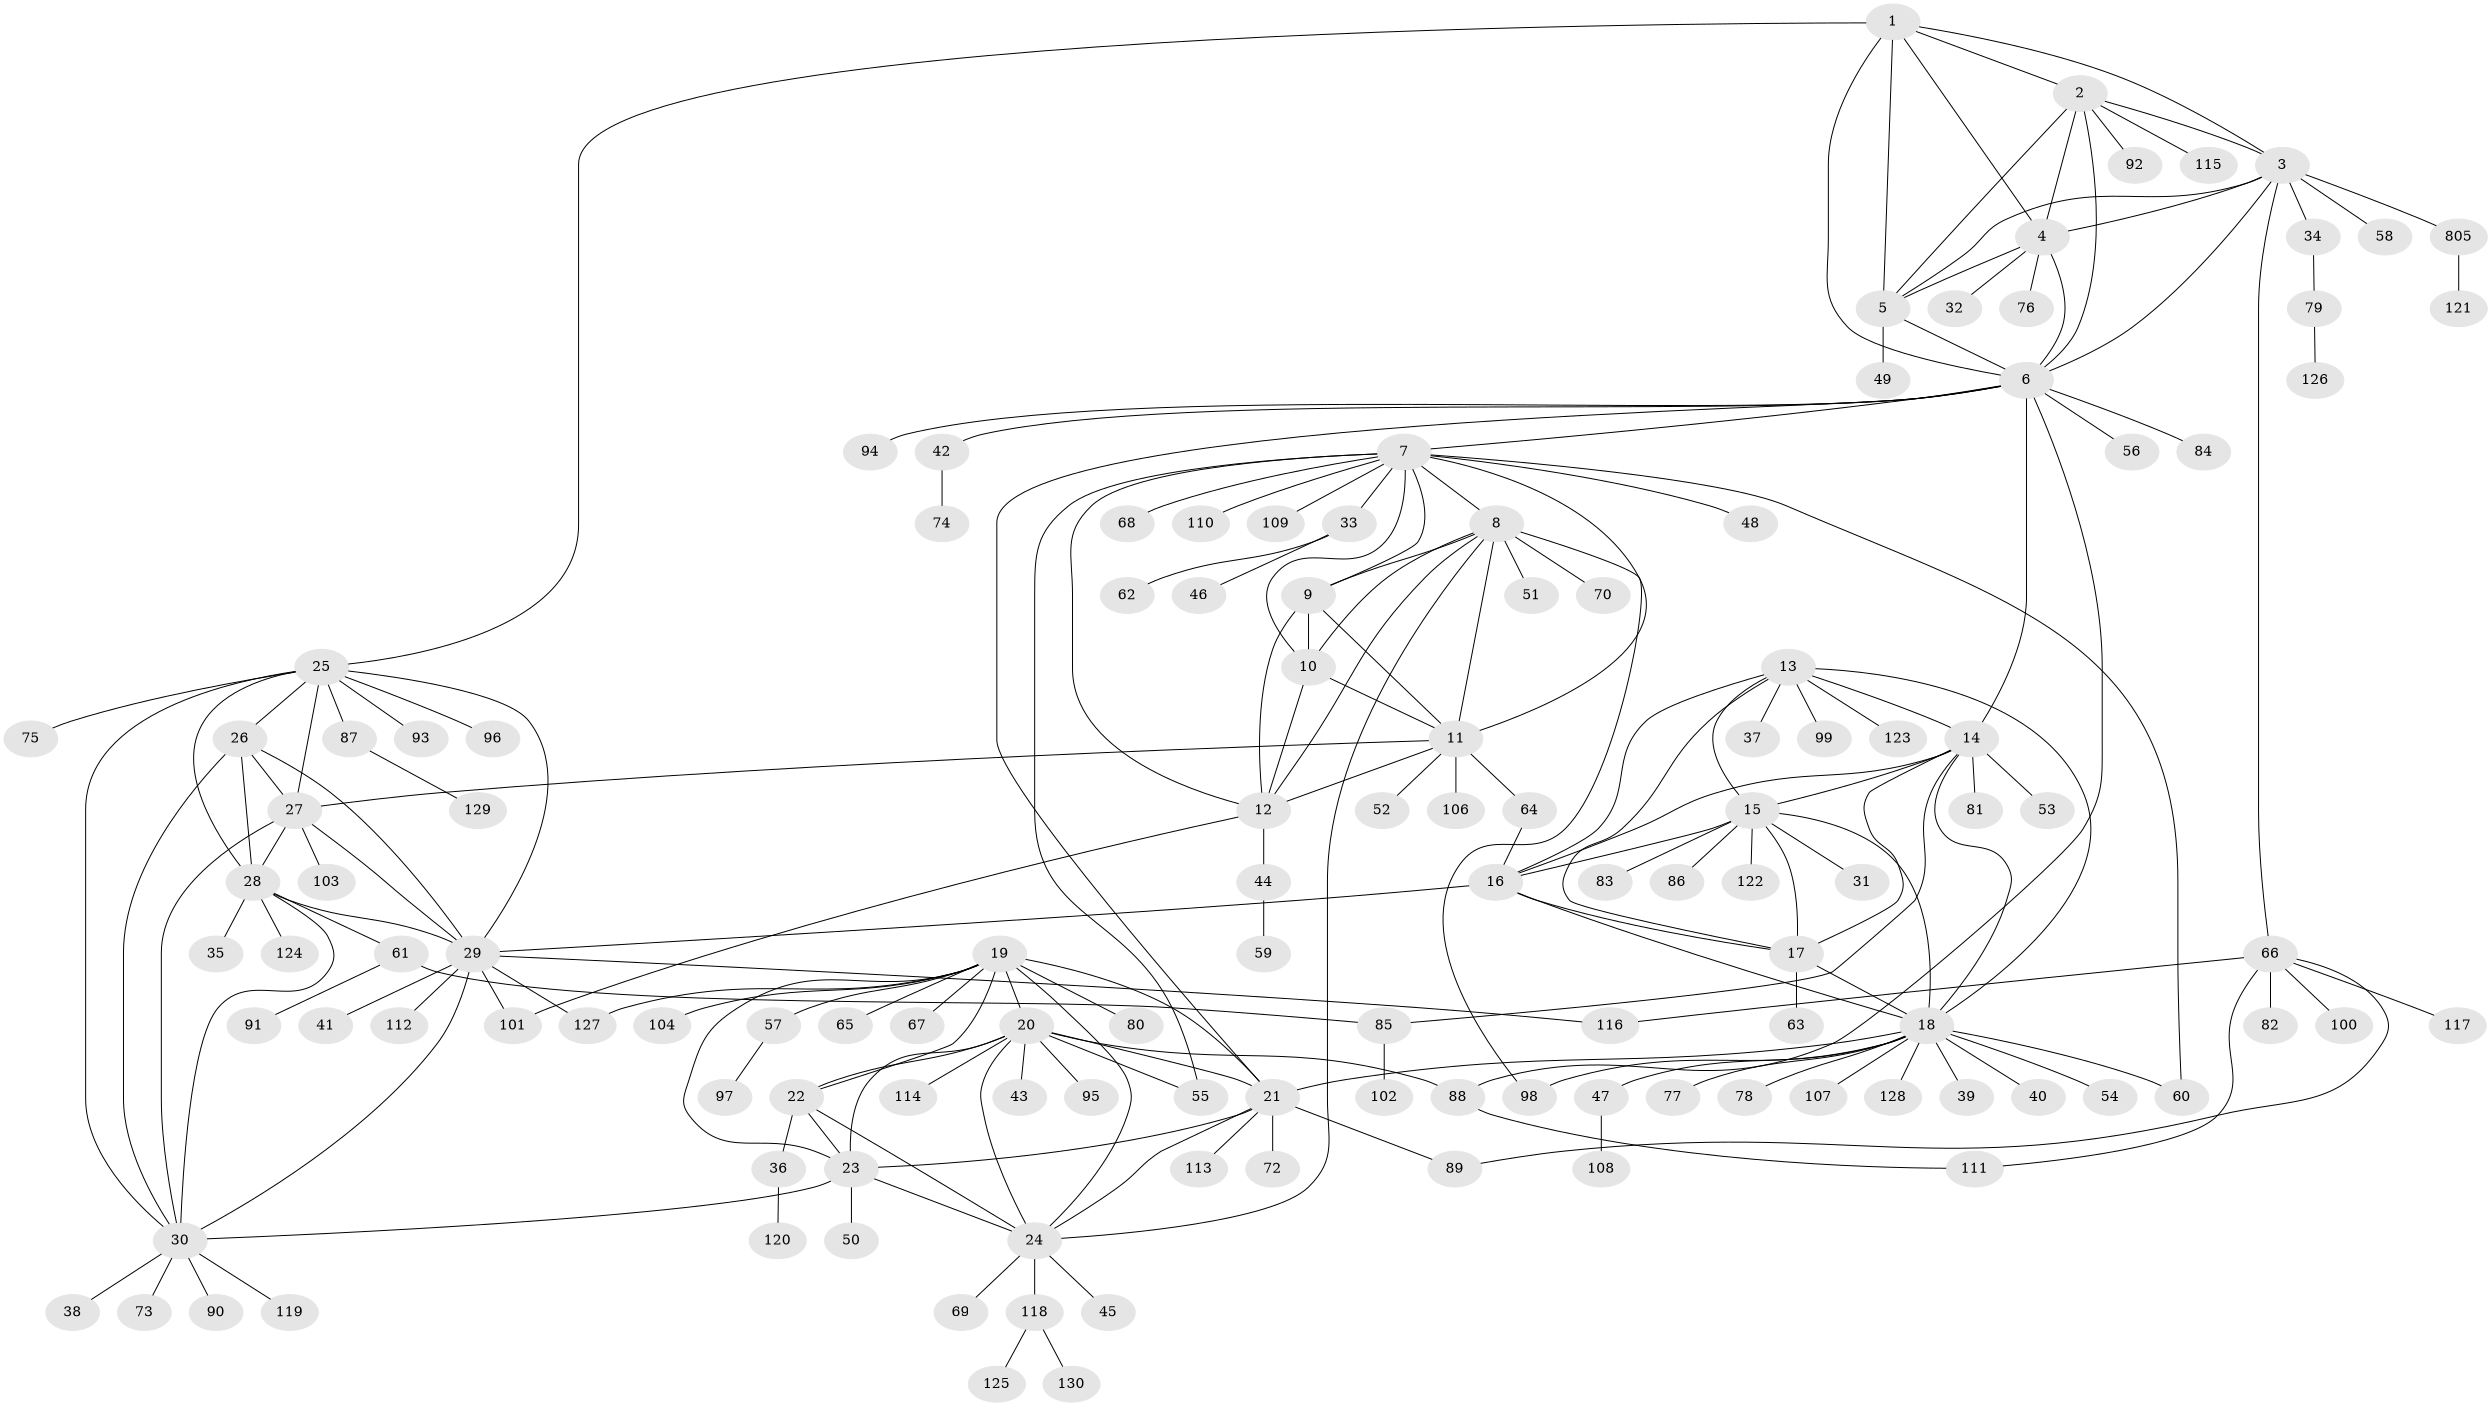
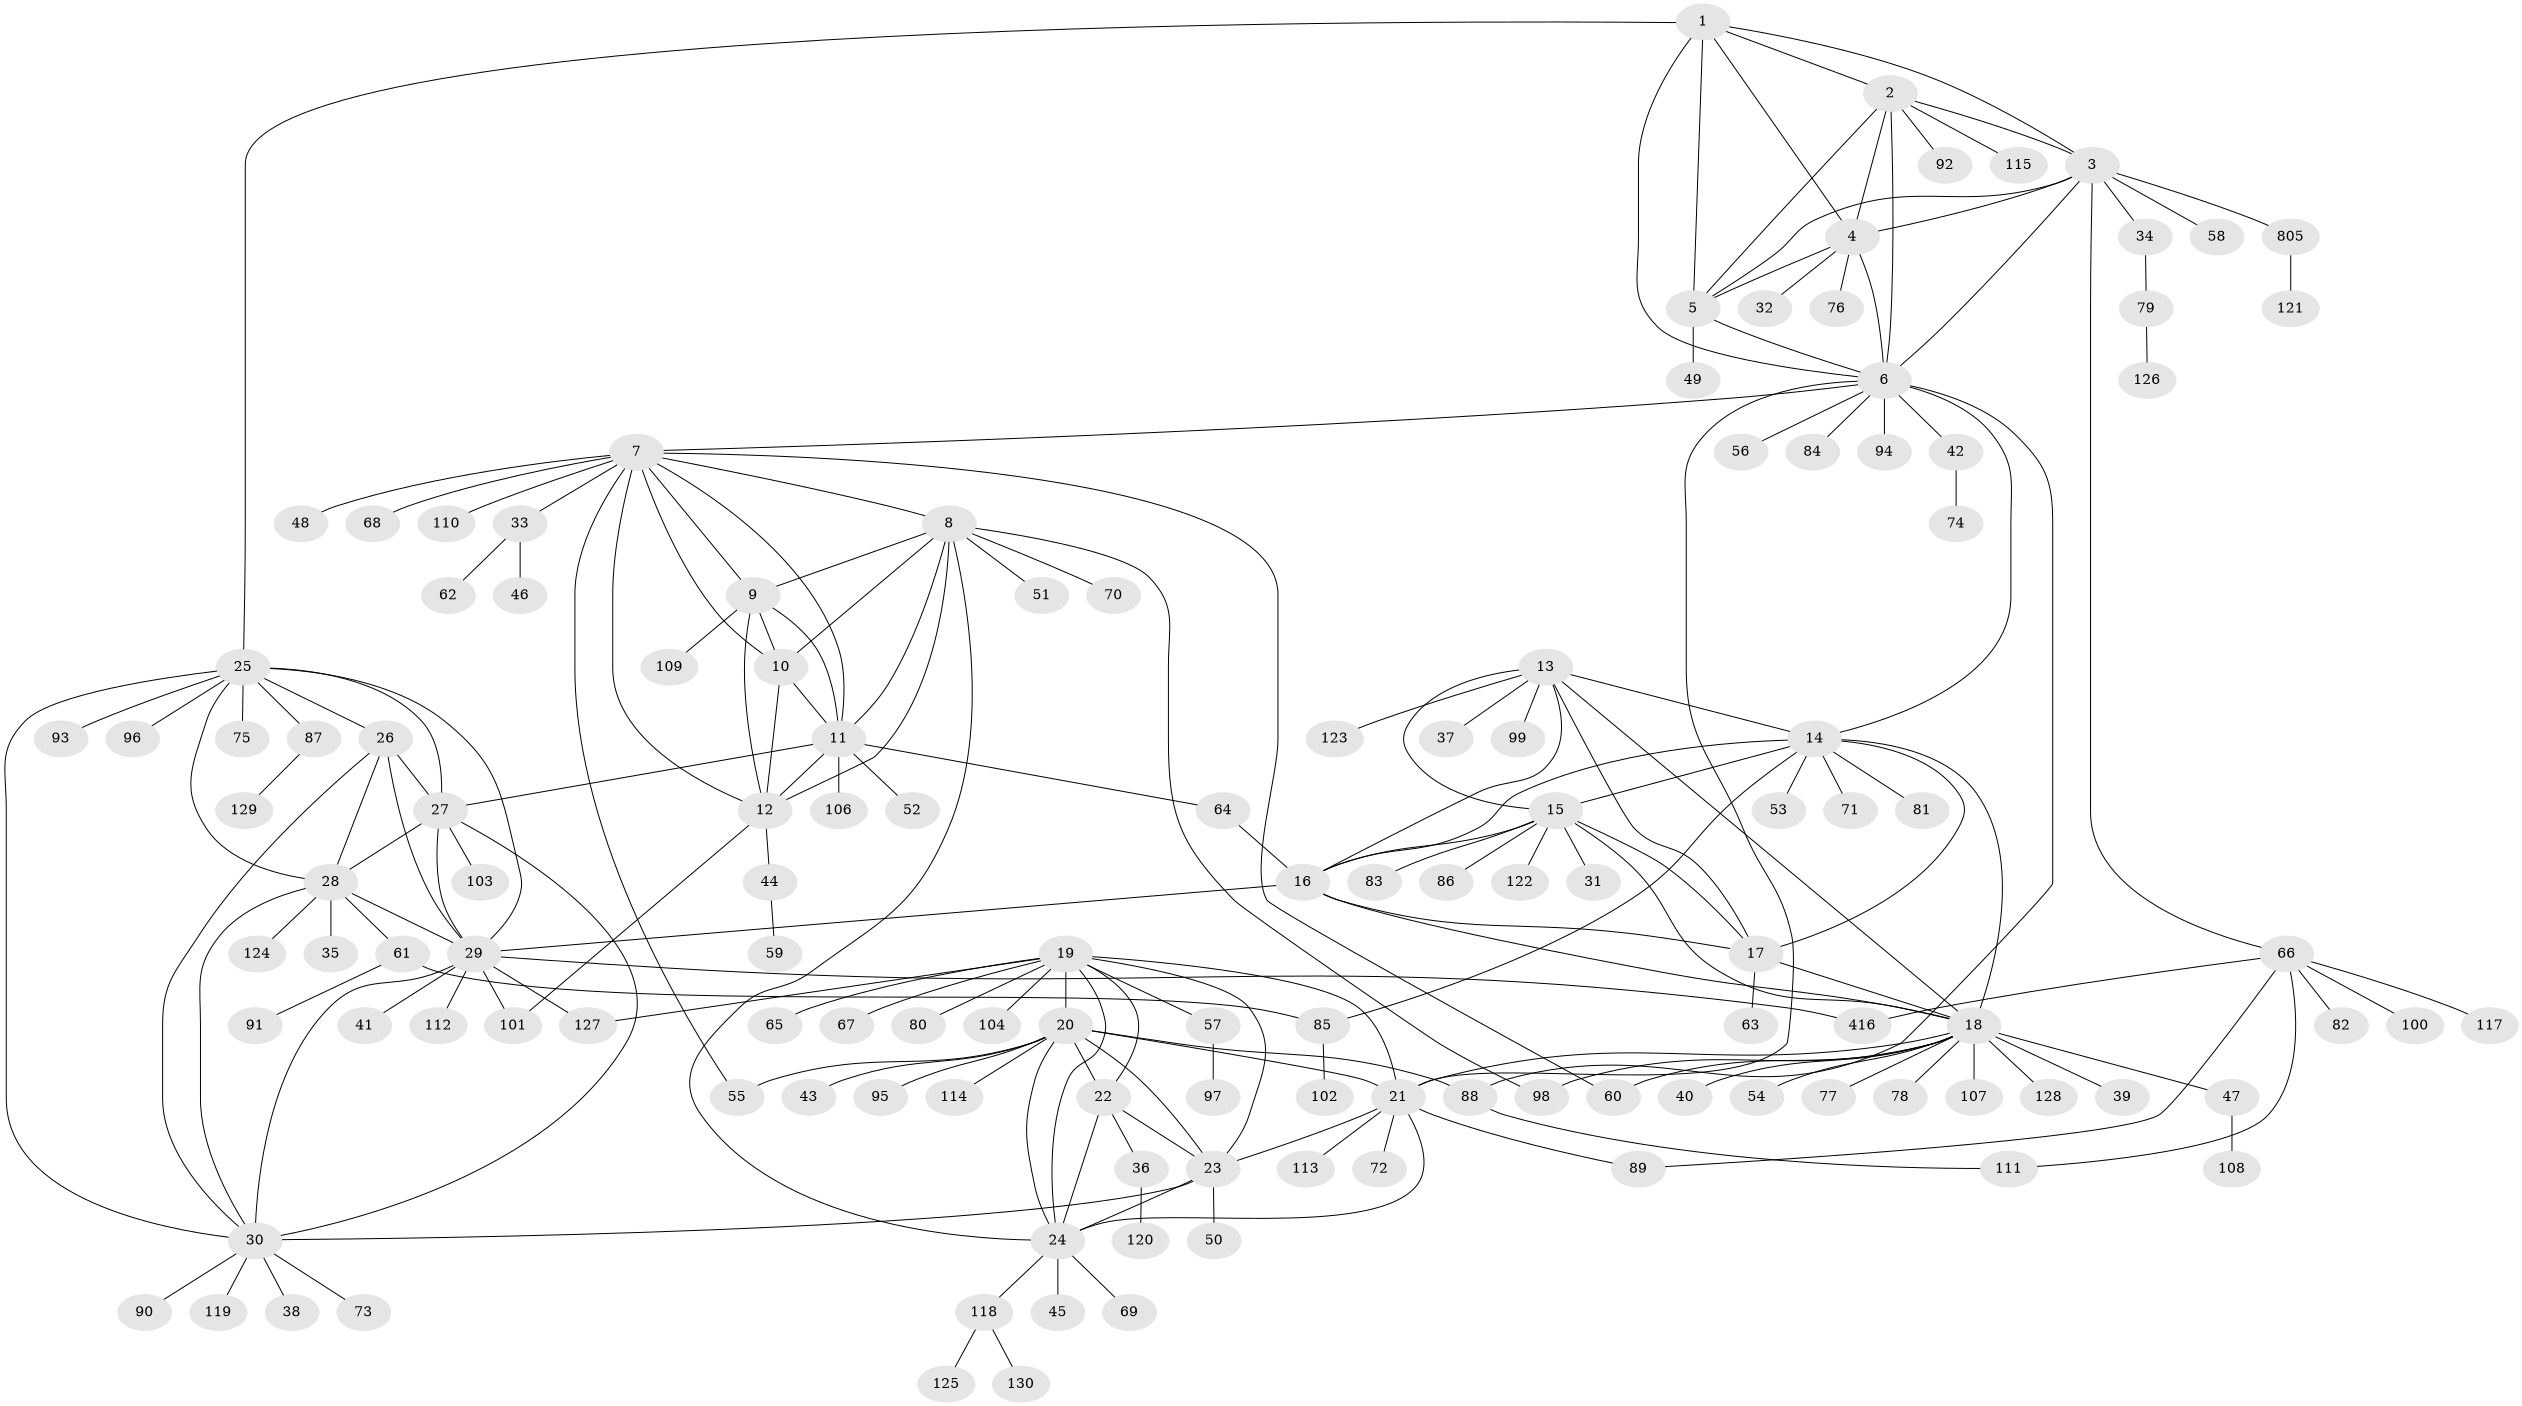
(1340, 488) -> (712, 631)
none -> (1851, 811)
(1610, 1026) -> (1863, 1026)
